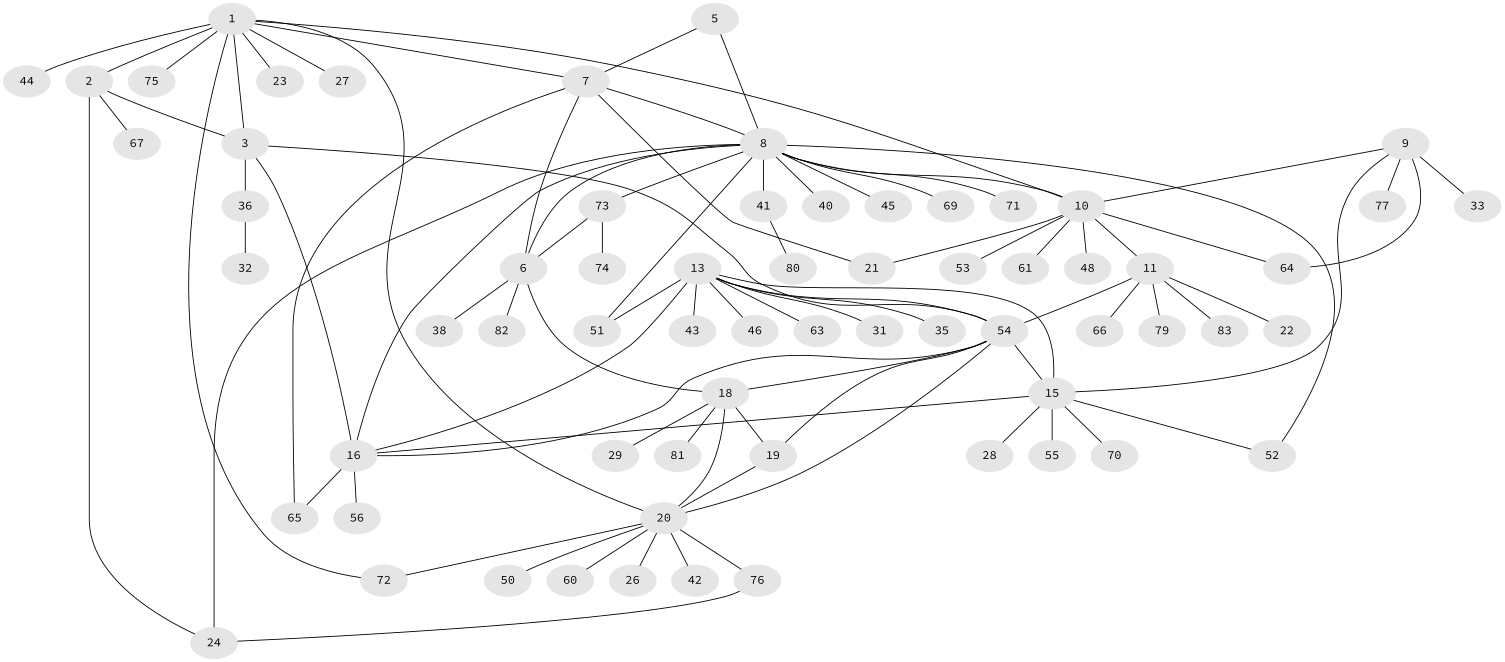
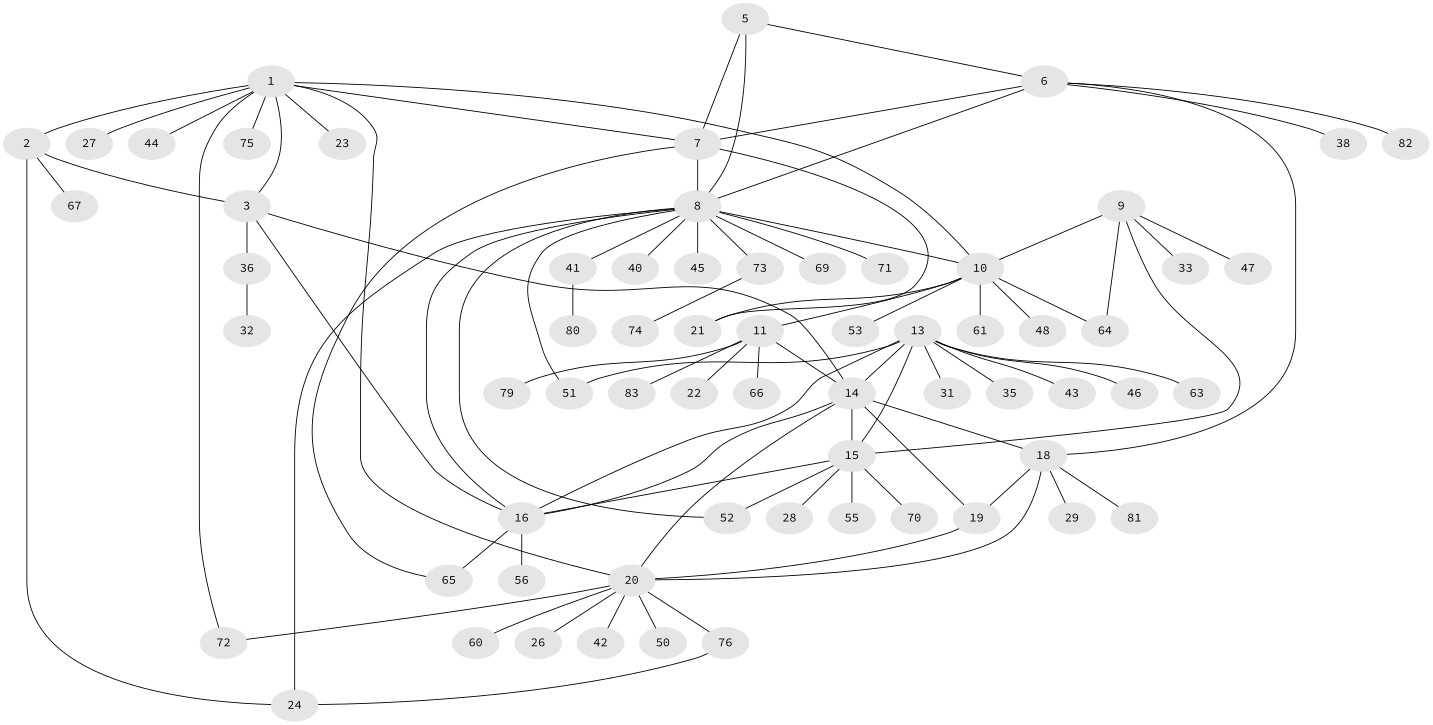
(1382, 206) -> (1248, 269)
(563, 237) -> (895, 50)
(1004, 331) -> (852, 393)
